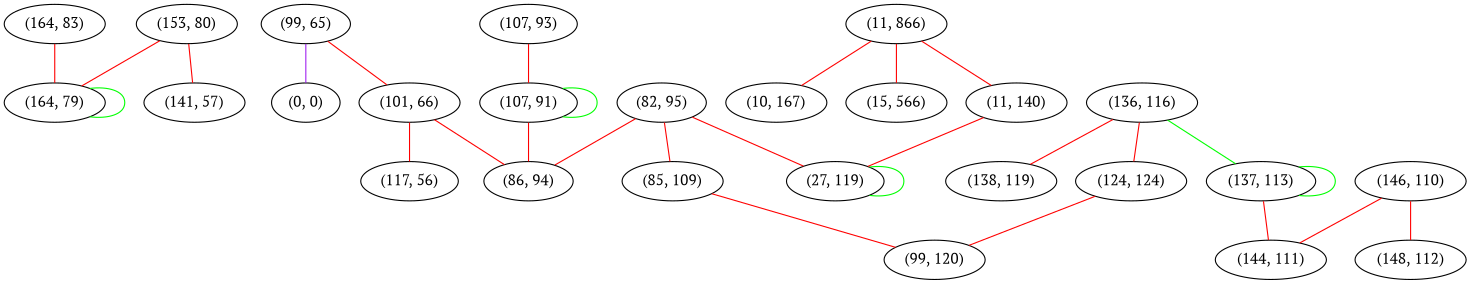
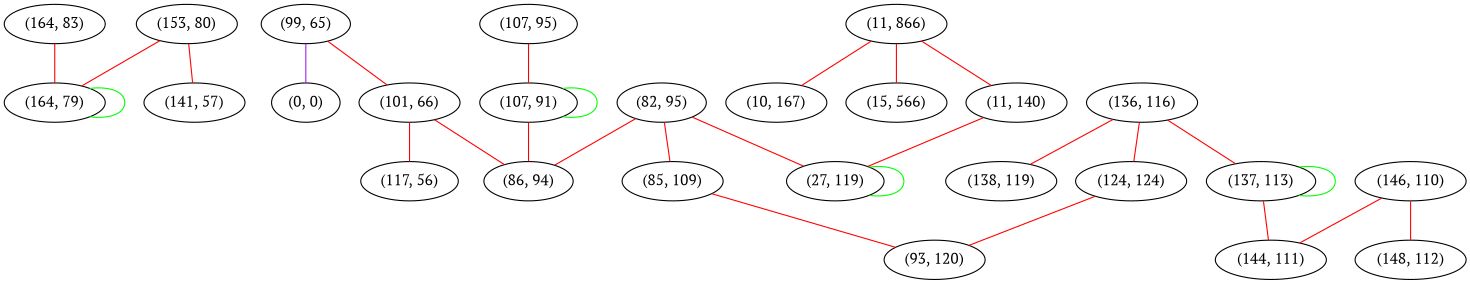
(529, 24) -> (529, 24)
(1202, 142) -> (1202, 142)
(935, 260) -> (935, 260)
